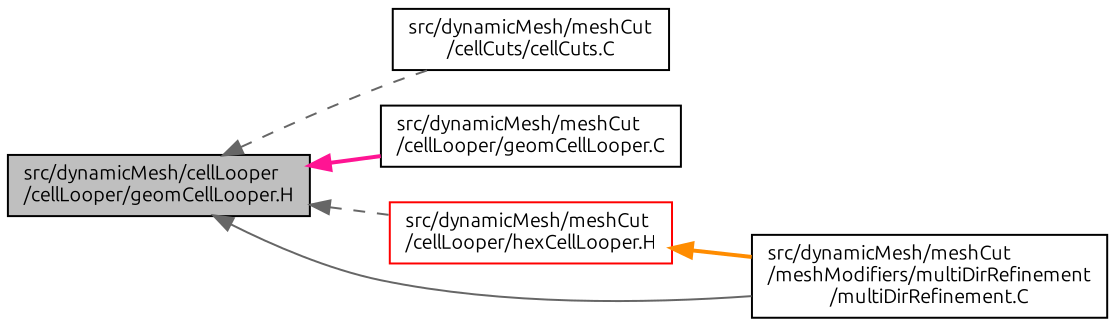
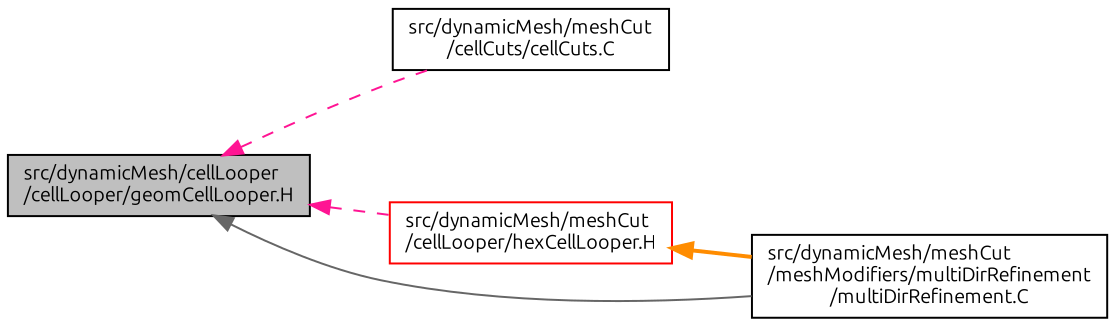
(335, 105) -> (335, 105)
(531, 136) -> none
(360, 211) -> (360, 211)
